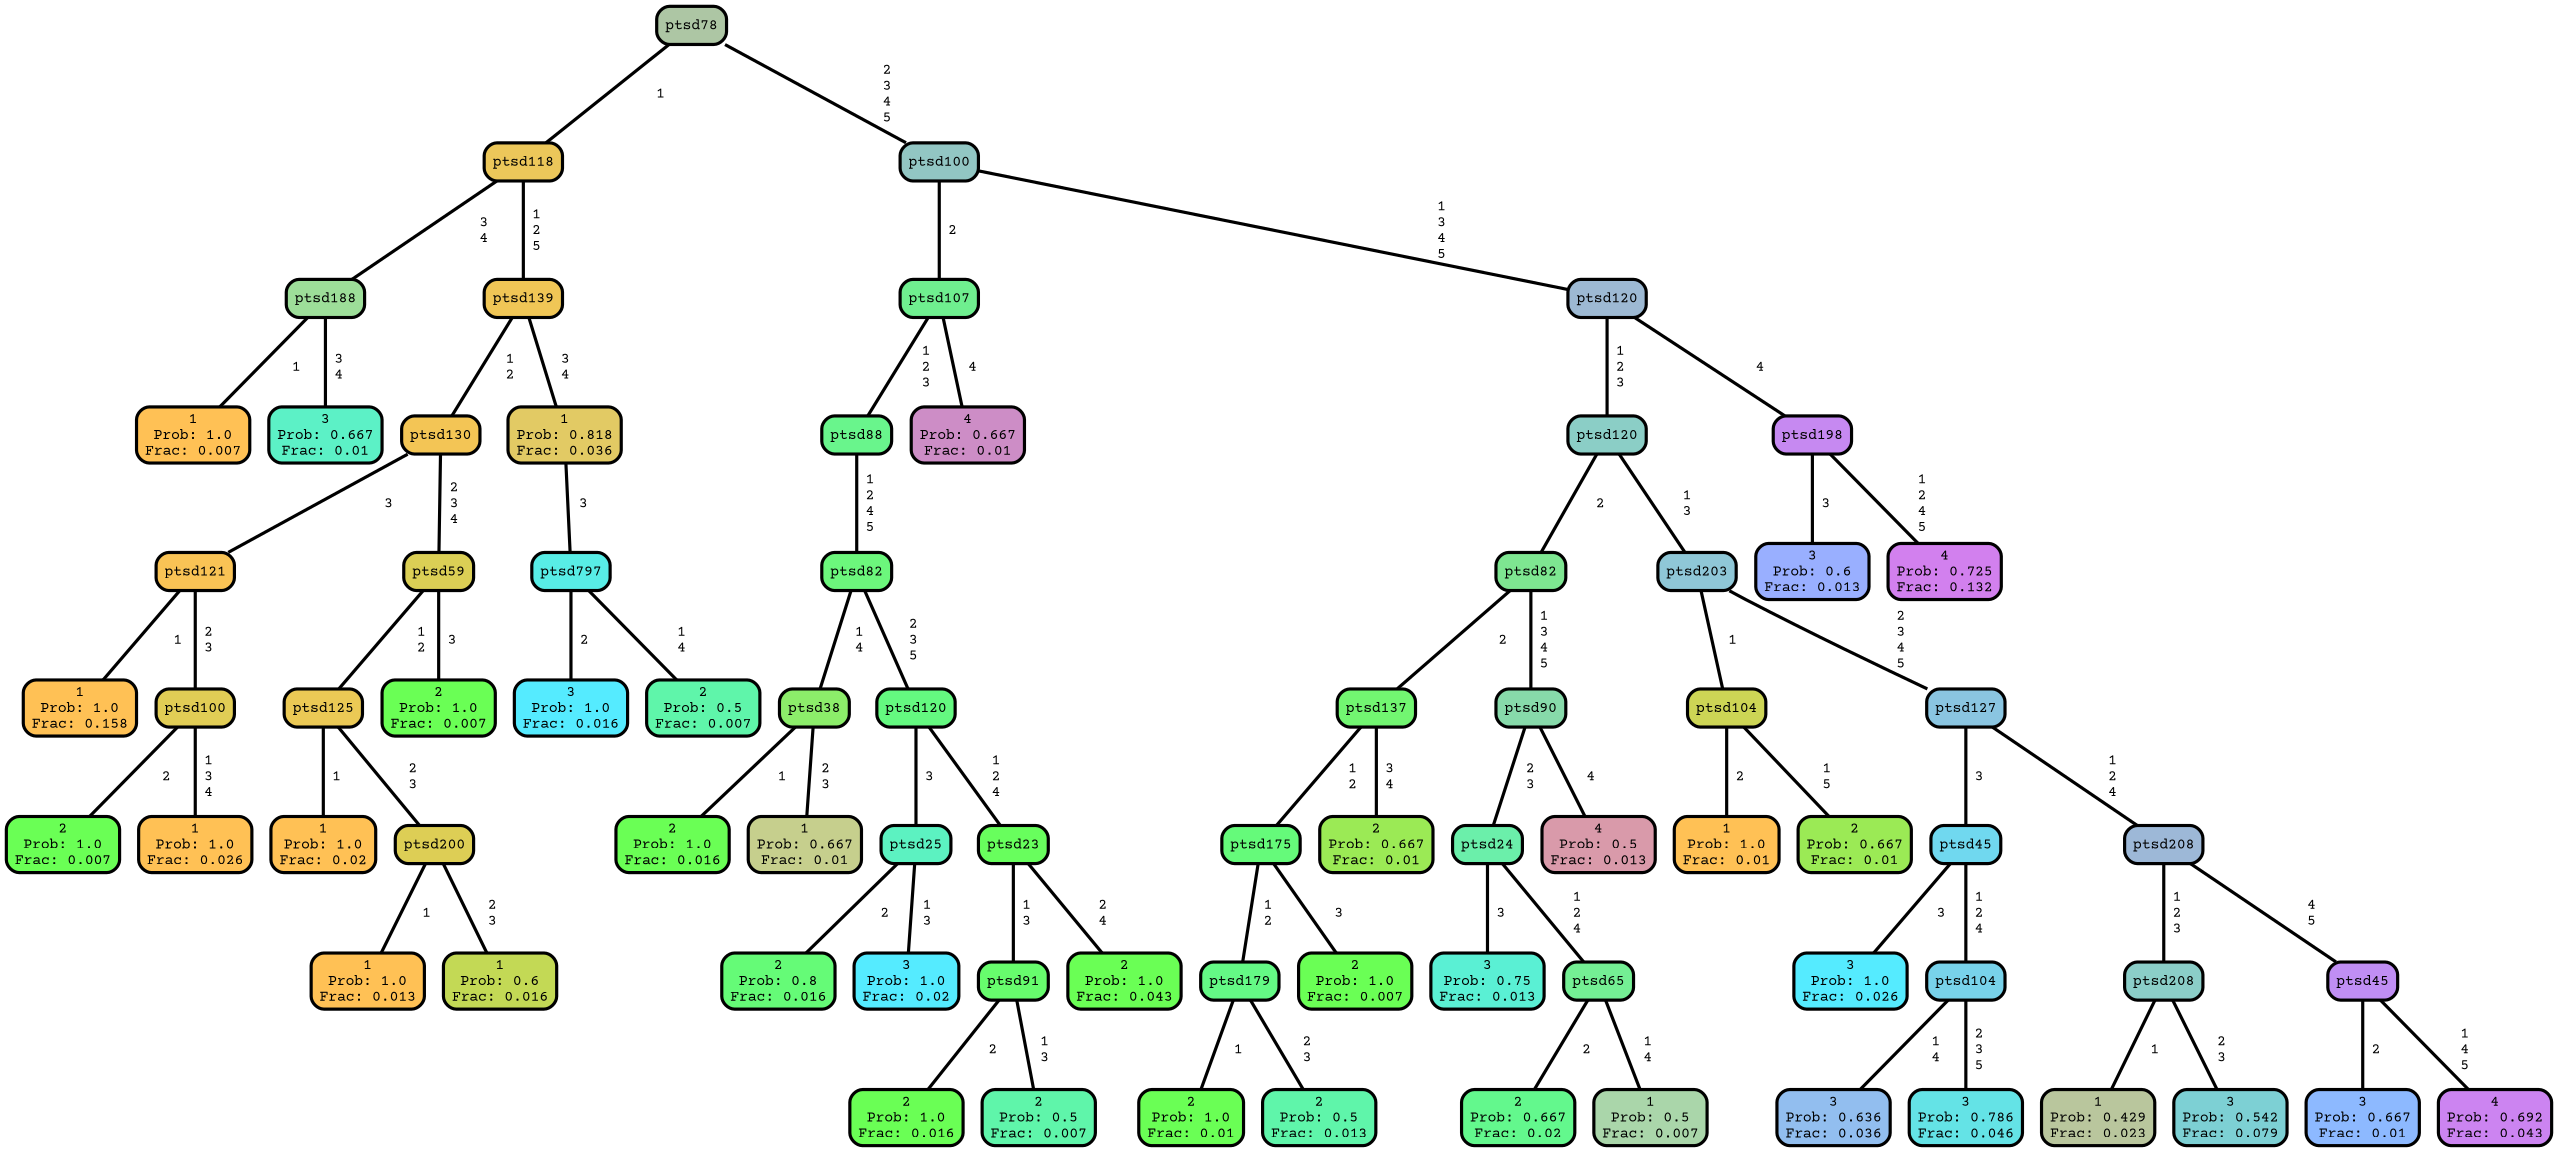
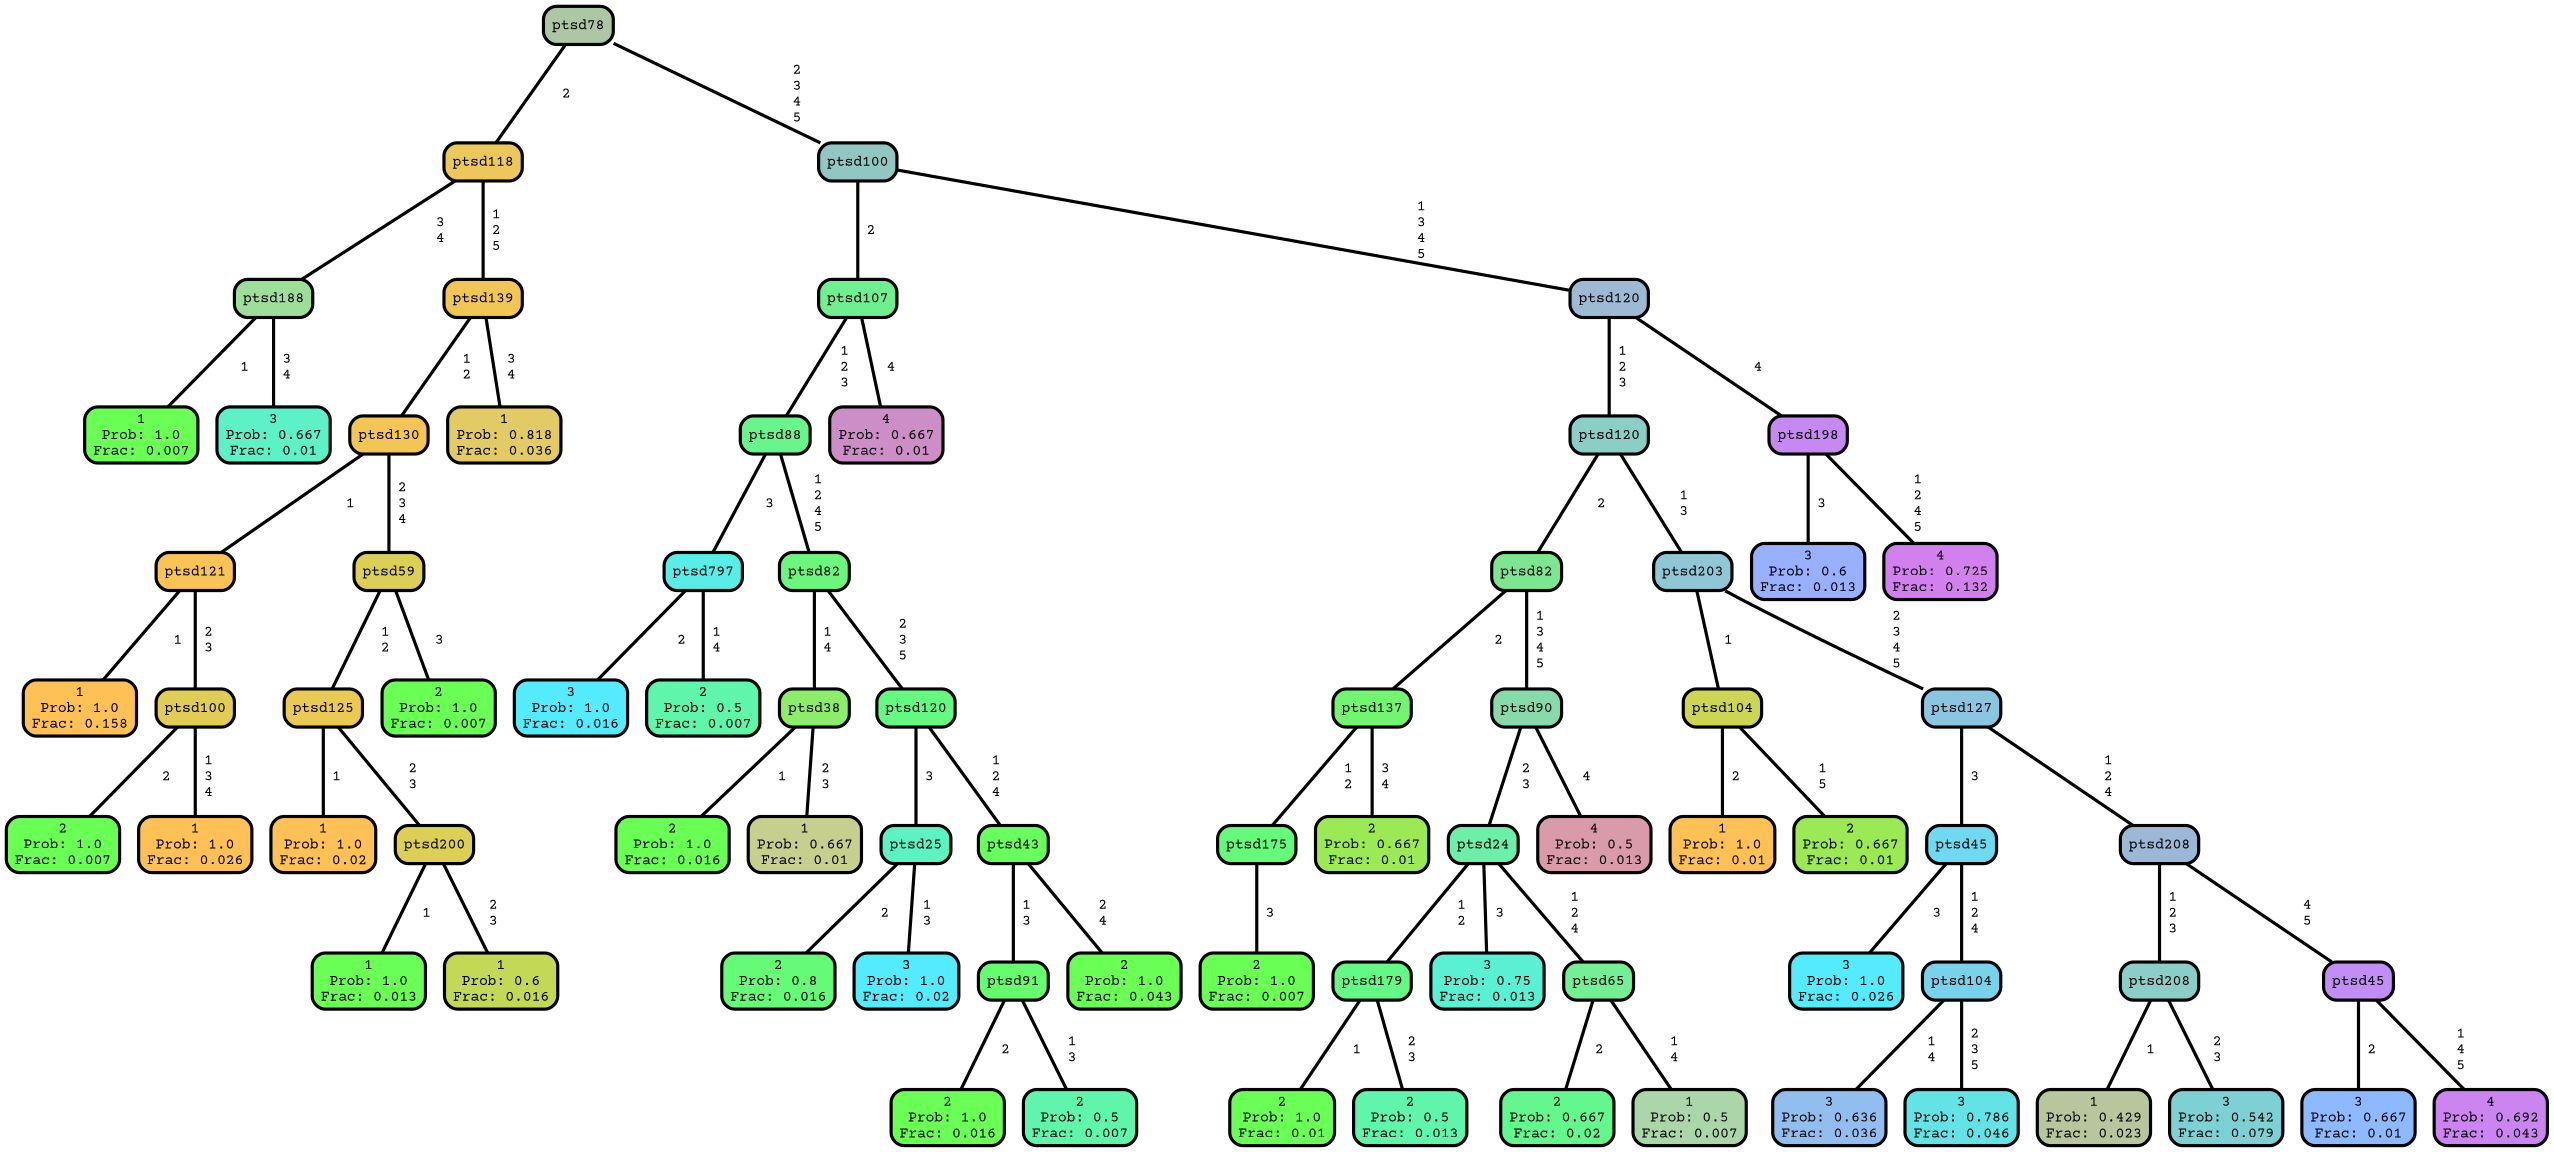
(656, 94) -> (562, 94)
(193, 435) -> (141, 435)
(384, 503) -> (346, 503)
(568, 508) -> (739, 503)
(1013, 845) -> (1013, 845)
(1250, 913) -> (1428, 913)
(368, 981) -> (369, 981)
